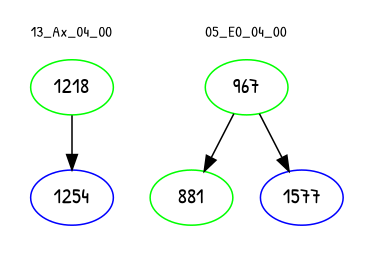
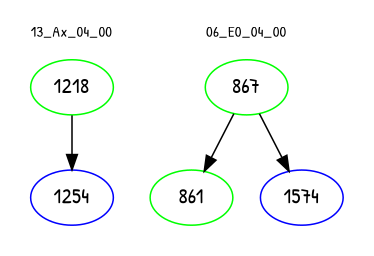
(247, 33) -> (247, 33)
(247, 87) -> (247, 87)
(191, 198) -> (191, 198)
(302, 198) -> (302, 198)
